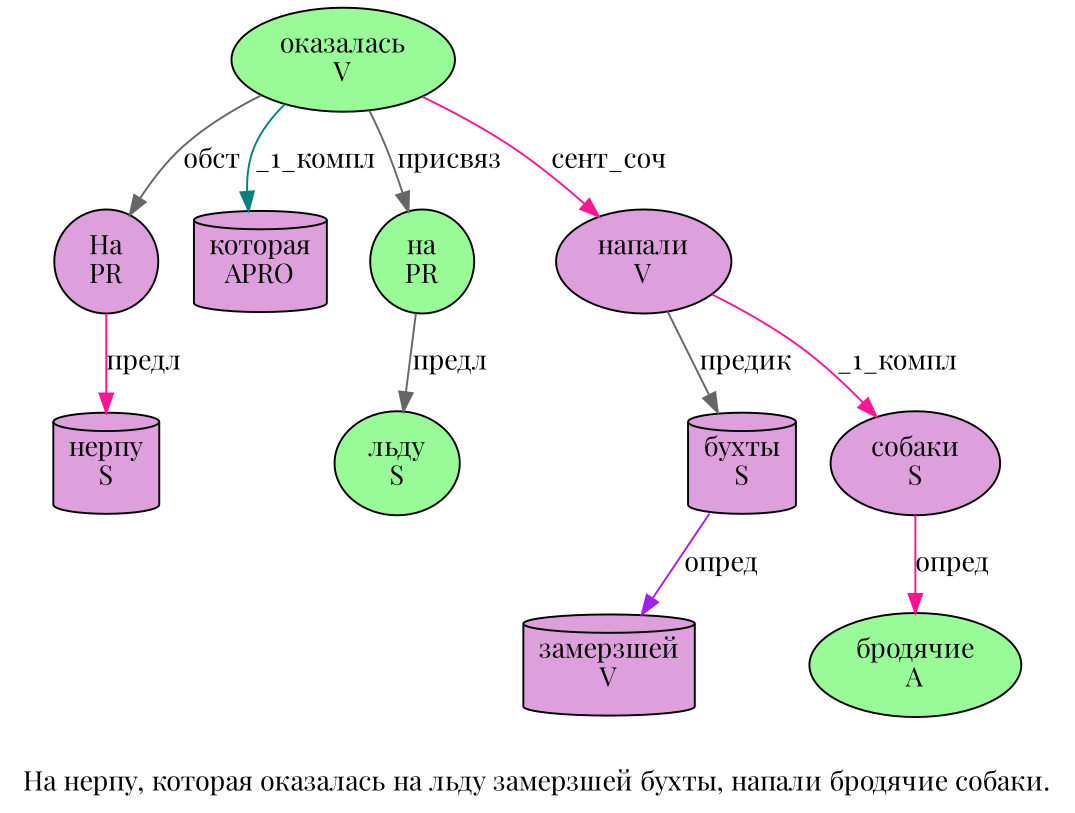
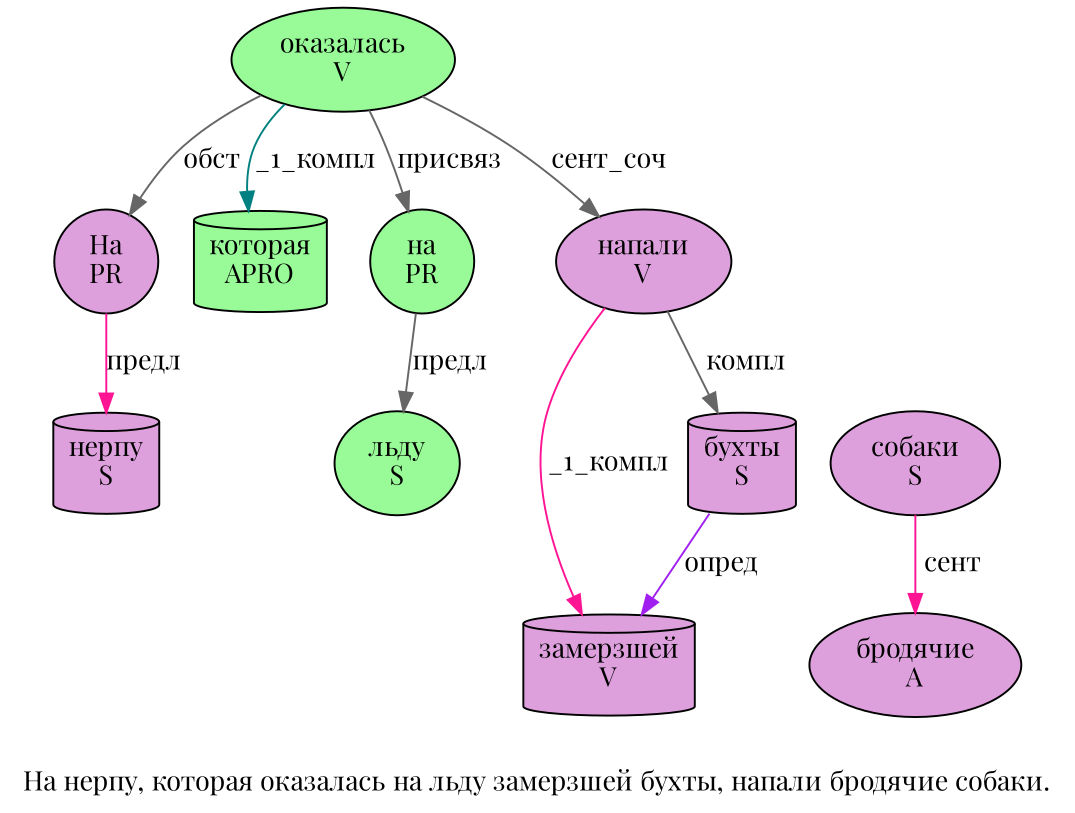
(507, 144) -> (507, 144)
(260, 261) -> (260, 261)
(793, 341) -> (541, 447)
(747, 362) -> (747, 362)
(953, 564) -> (953, 564)
(915, 665) -> (915, 665)
